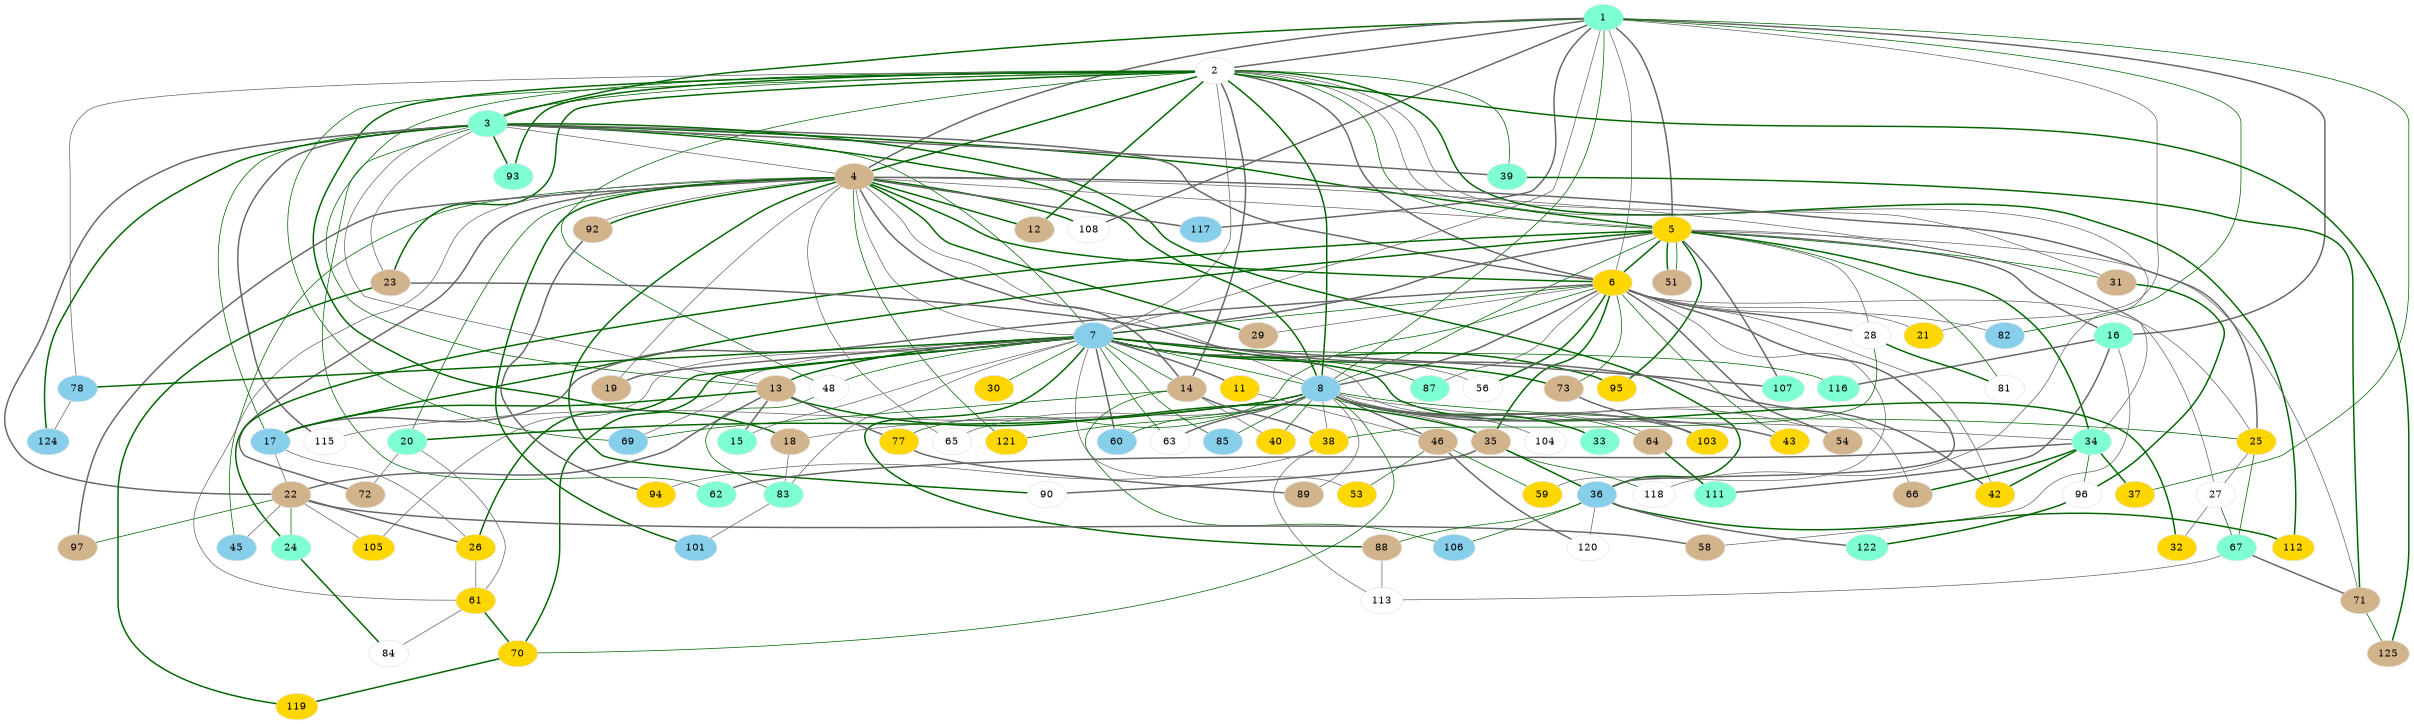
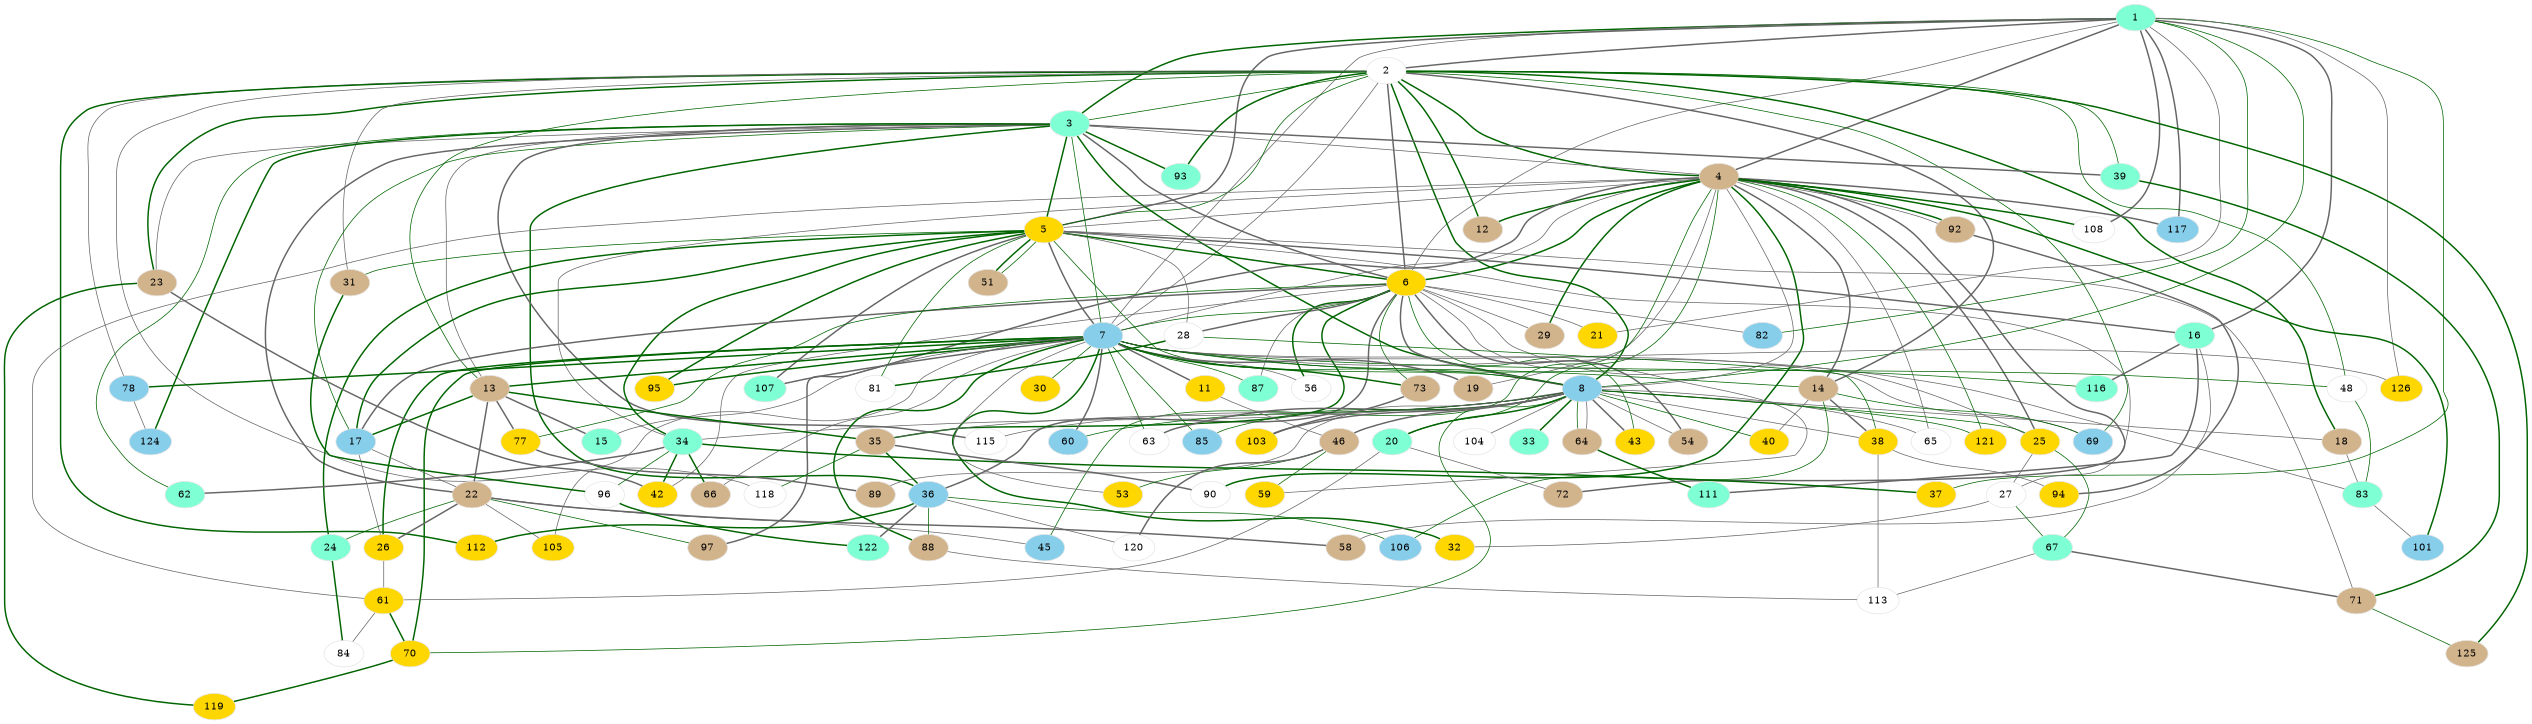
none -> (2401, 389)
